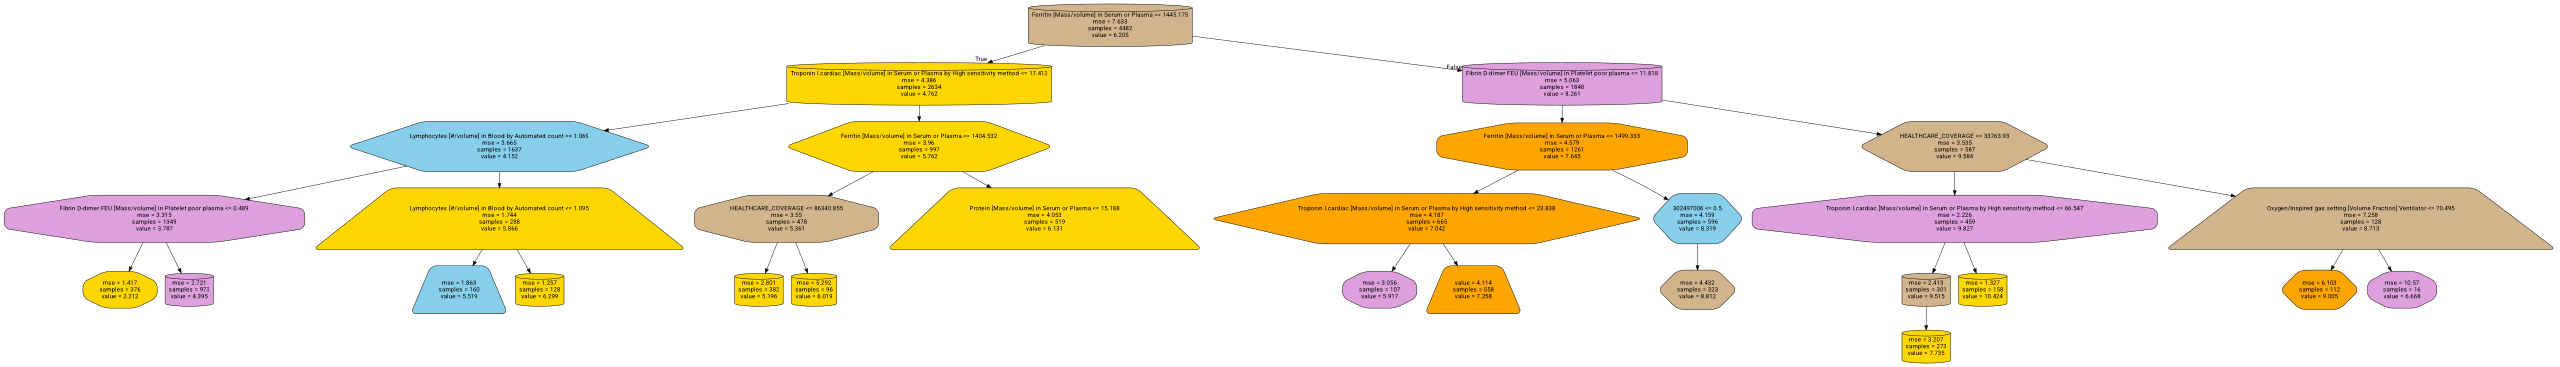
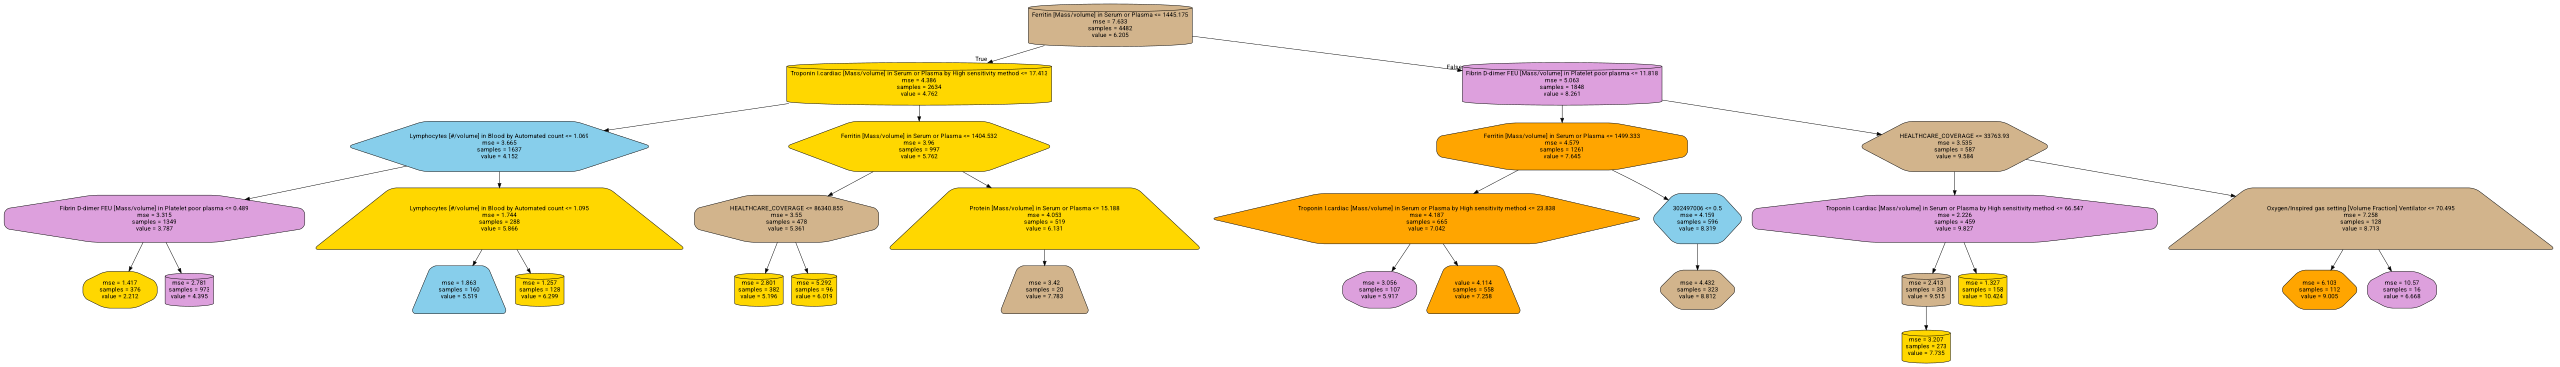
(189, 290) -> (189, 290)
none -> (1045, 290)
